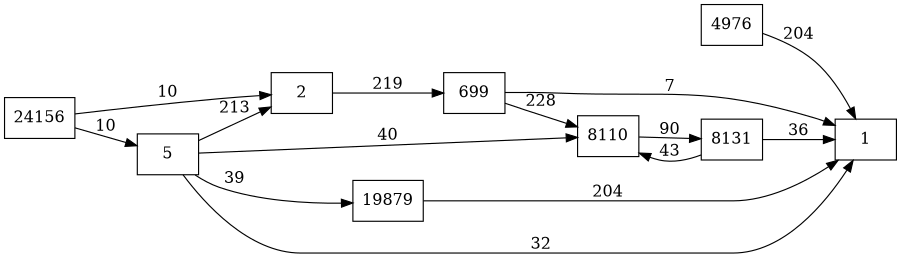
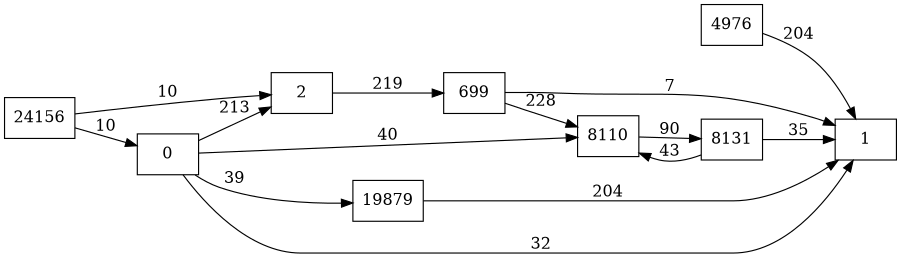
(799, 131) -> (799, 131)
(168, 154) -> (168, 154)
